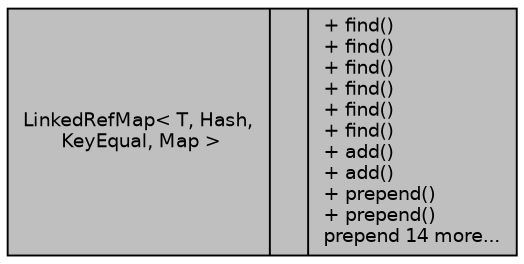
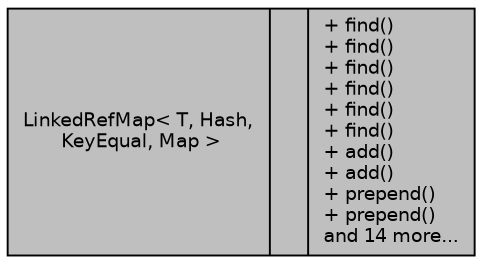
(412, 236) -> (391, 236)
